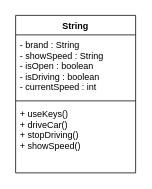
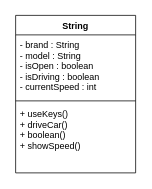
(54, 45) -> (54, 45)
(46, 114) -> (46, 114)
